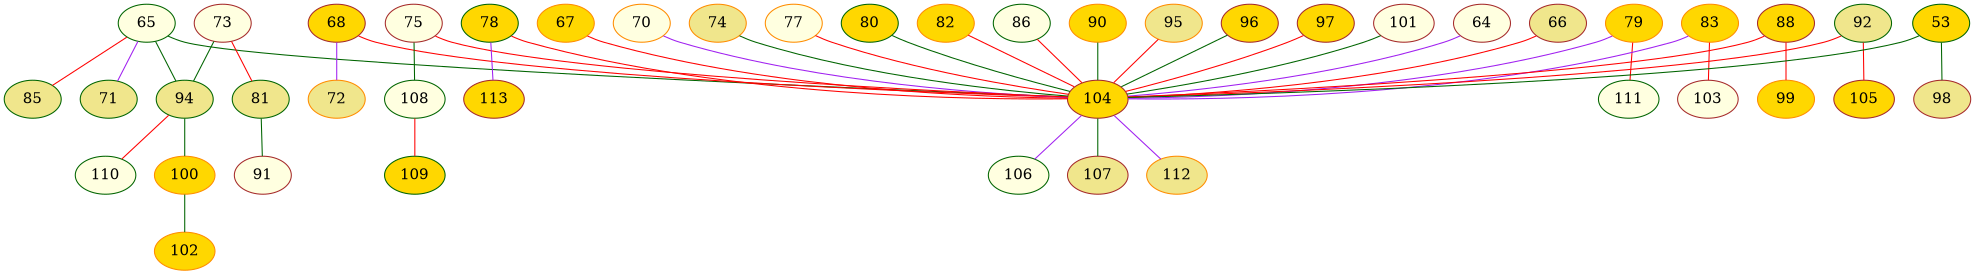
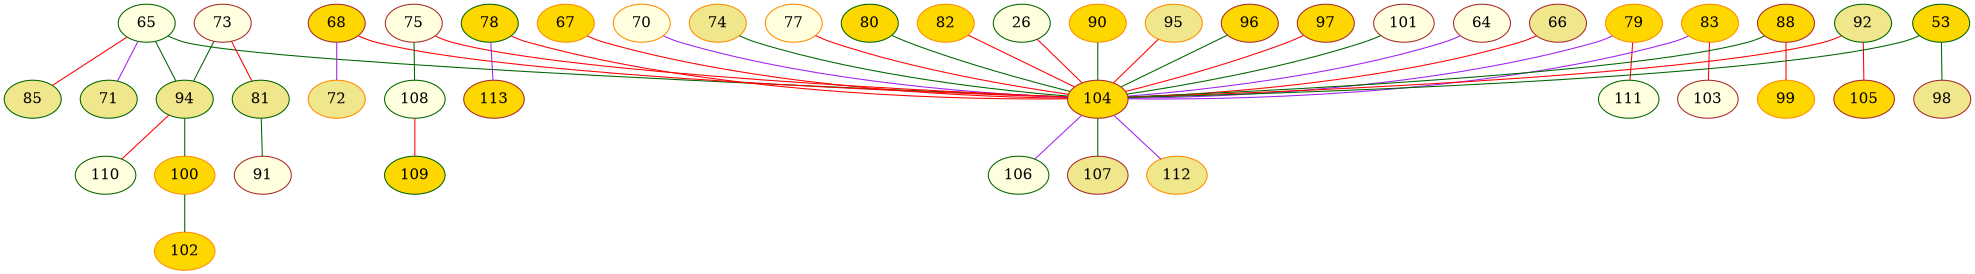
(1022, 23) -> (1022, 23)
(1607, 65) -> (1607, 65)
